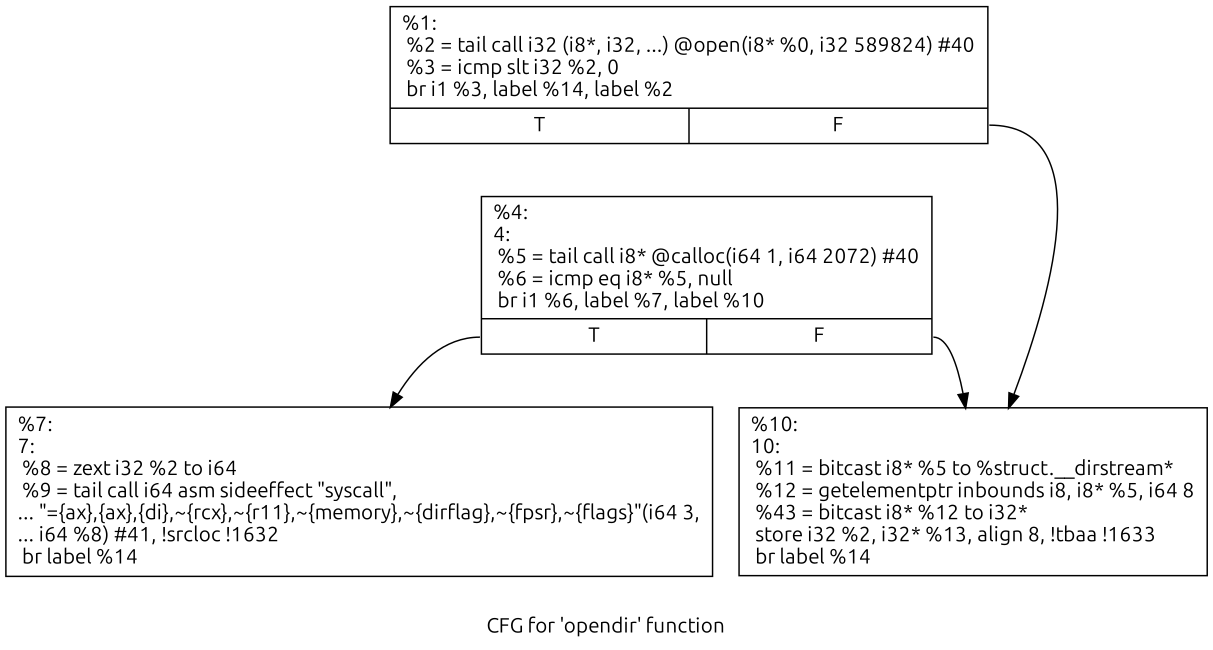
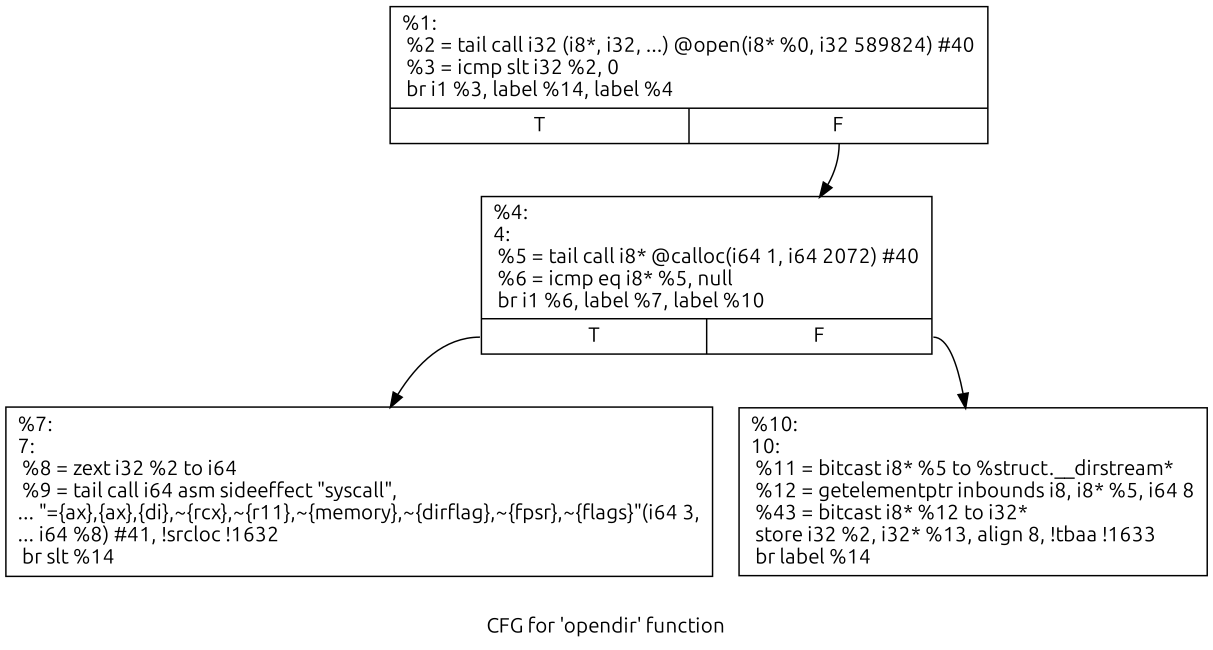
(538, 90) -> (538, 90)
(1055, 243) -> (836, 165)
(78, 557) -> (67, 557)
